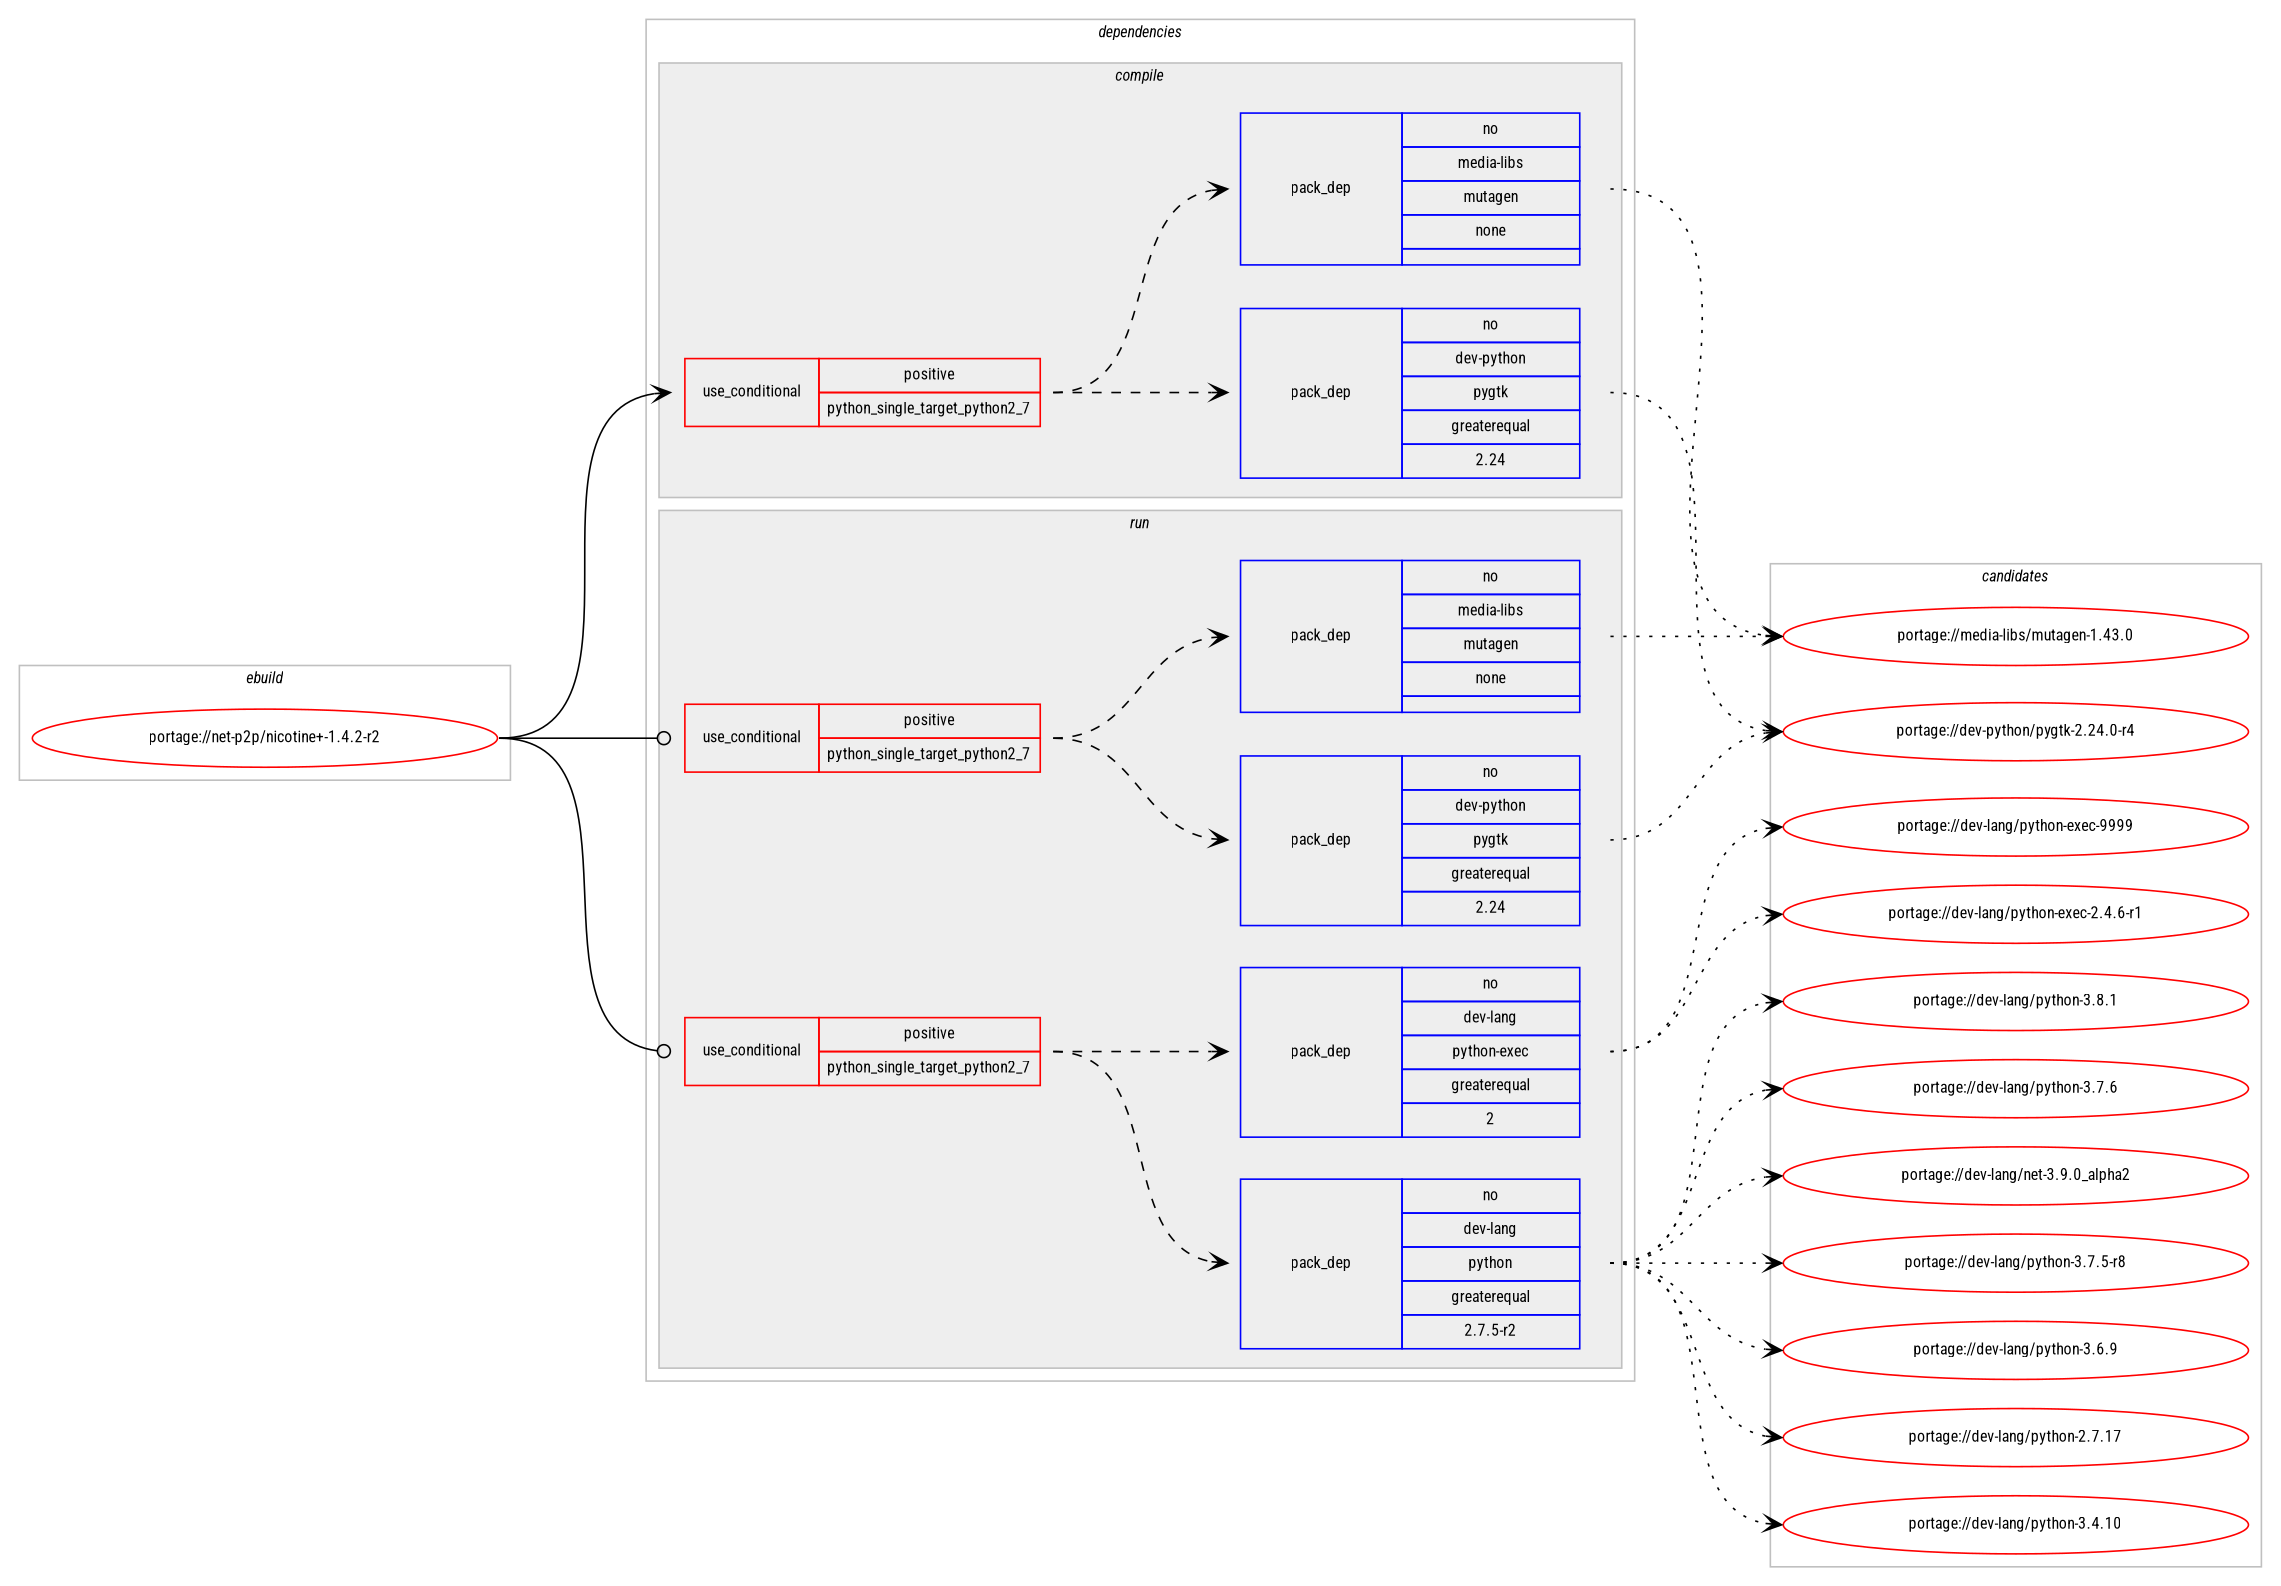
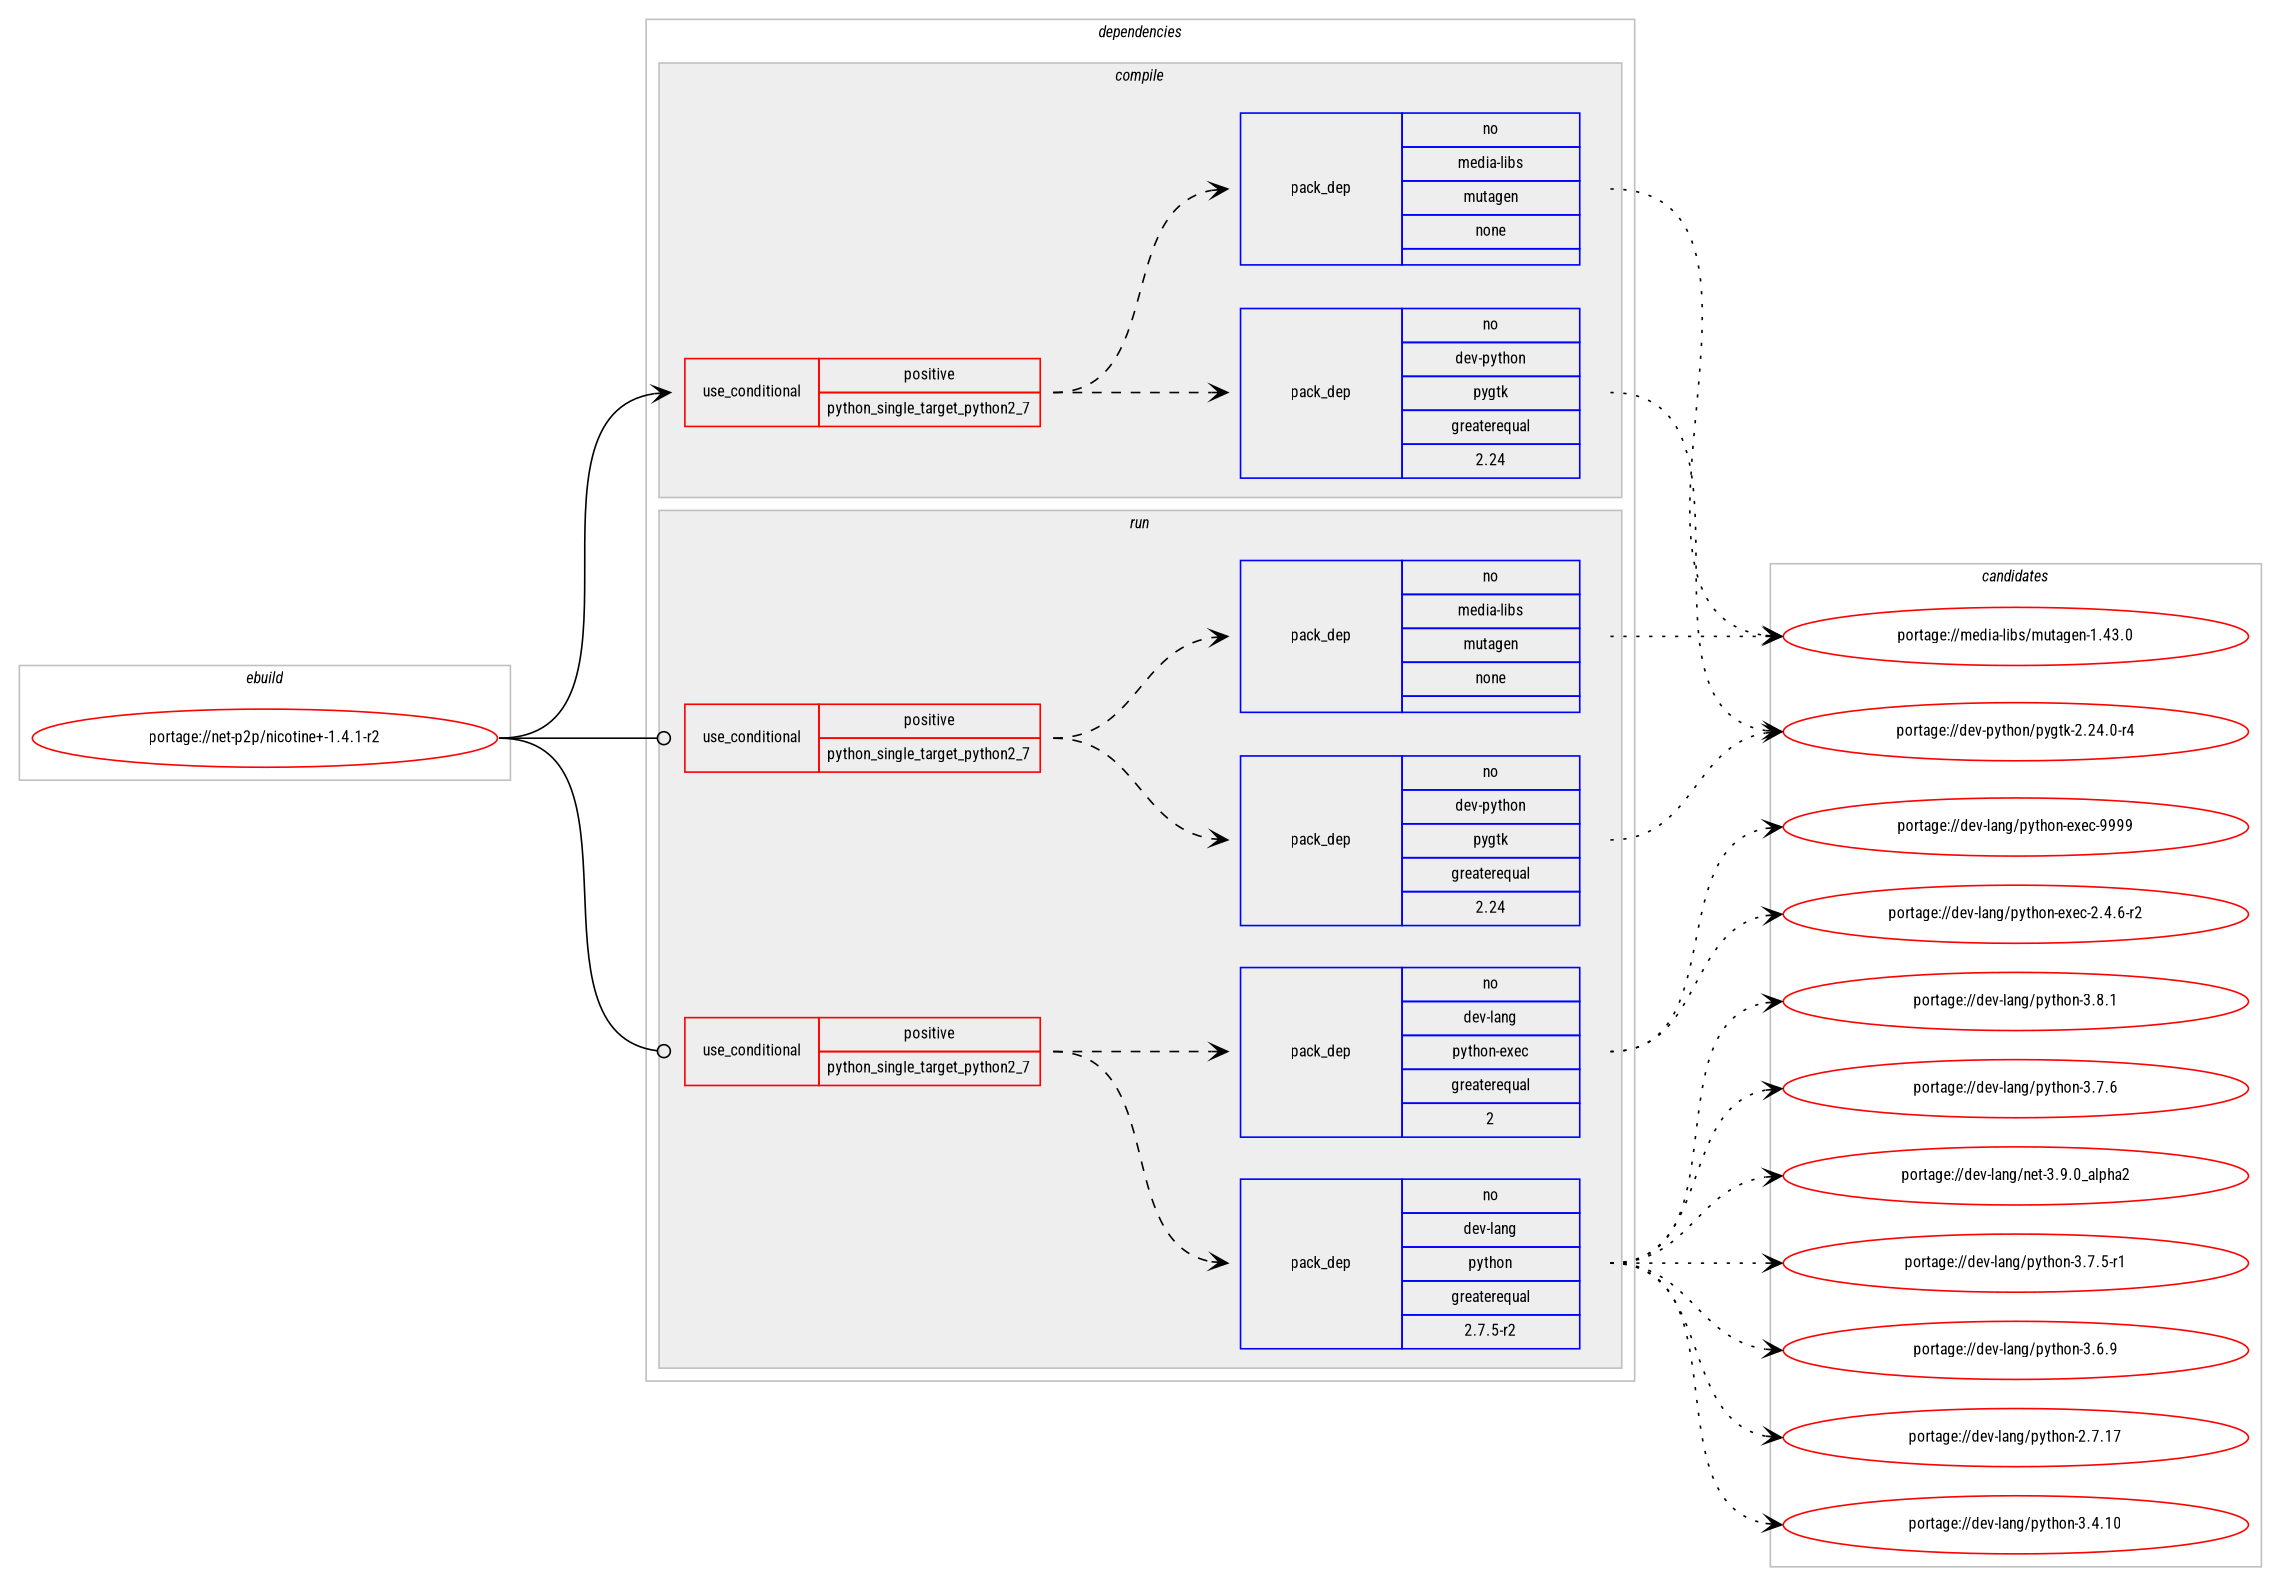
(265, 738) -> (265, 738)
(2016, 914) -> (2016, 914)
(2016, 1263) -> (2016, 1263)
